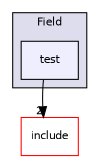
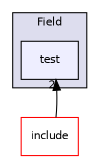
(43, 95) -> (57, 104)
